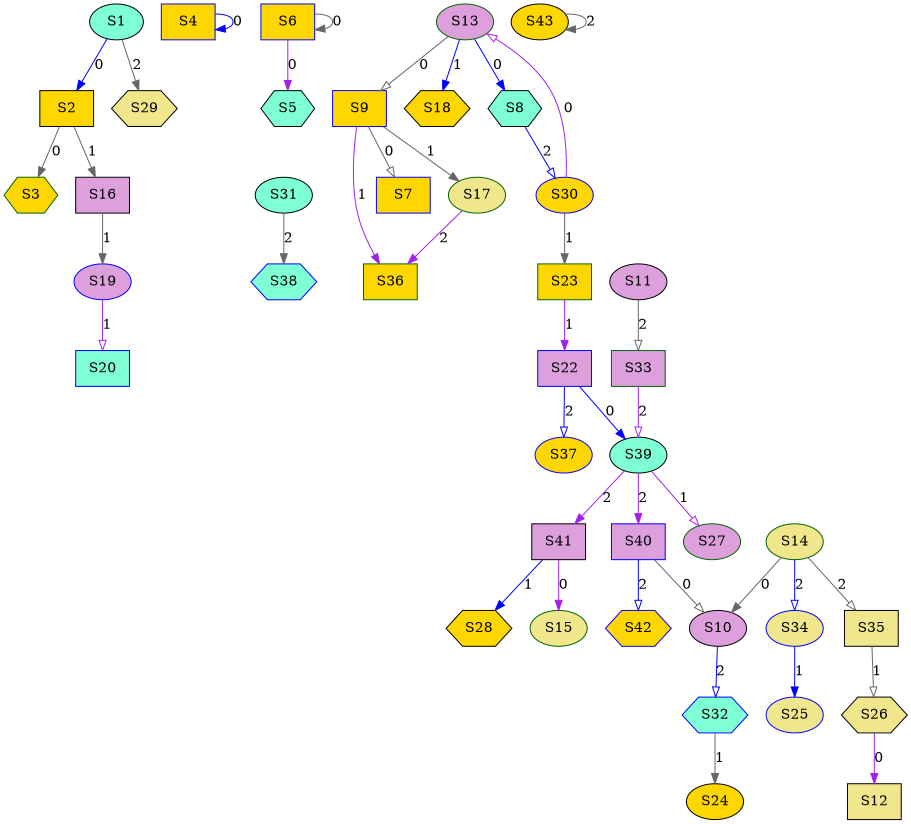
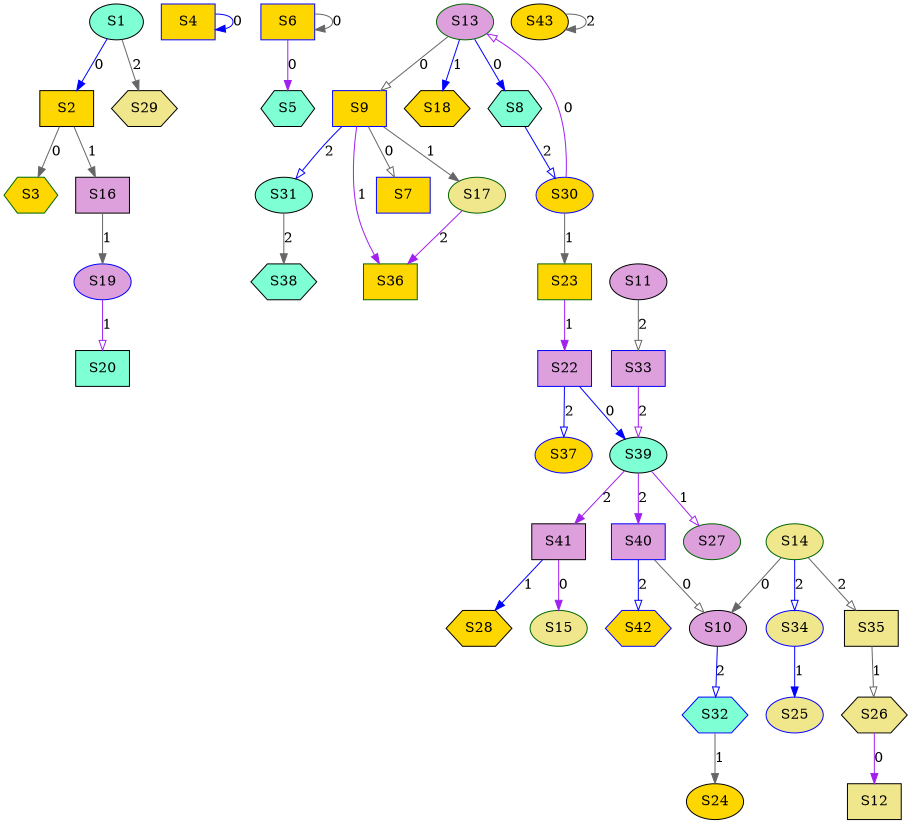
none -> (321, 148)
(284, 282) -> (284, 282)
(103, 368) -> (103, 368)
(638, 368) -> (638, 368)
